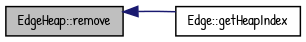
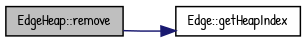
(157, 11) -> (142, 31)
